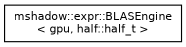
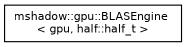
(93, 23) -> (93, 23)
